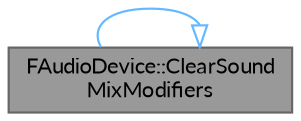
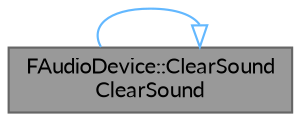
(150, 80) -> (150, 80)
